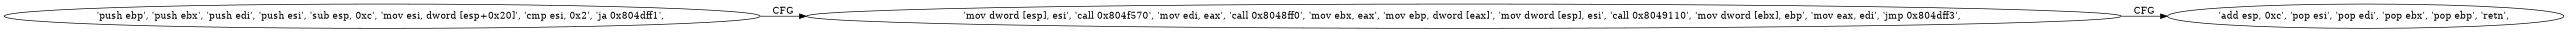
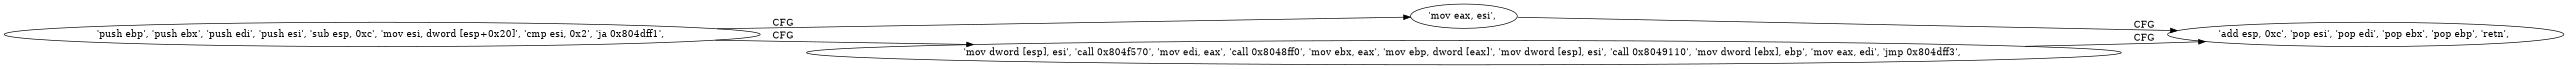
none -> (1464, 16)
